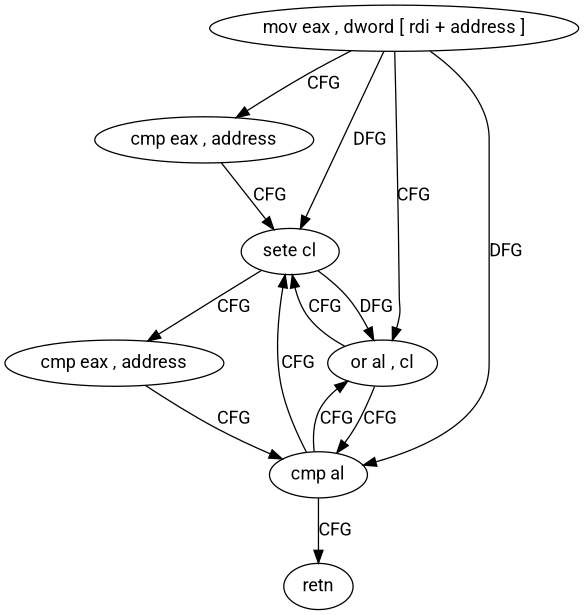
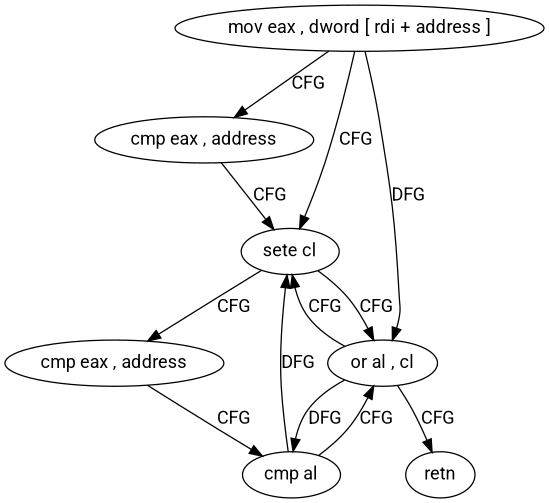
(370, 140) -> (356, 140)
(414, 196) -> (409, 196)
(489, 277) -> none
(377, 307) -> (377, 307)
(299, 363) -> (299, 363)
(381, 419) -> (326, 419)
(318, 524) -> (414, 412)
